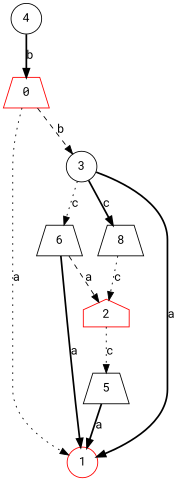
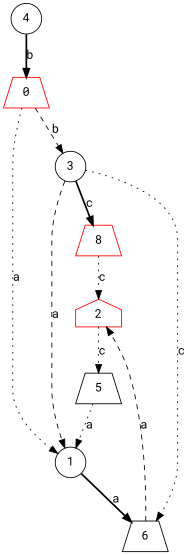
(121, 241) -> (99, 241)
(167, 310) -> (52, 310)
(70, 347) -> (103, 495)
(96, 422) -> (86, 422)
(82, 462) -> (71, 462)
